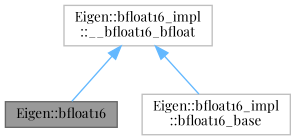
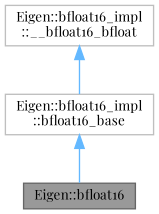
(92, 79) -> (79, 166)
